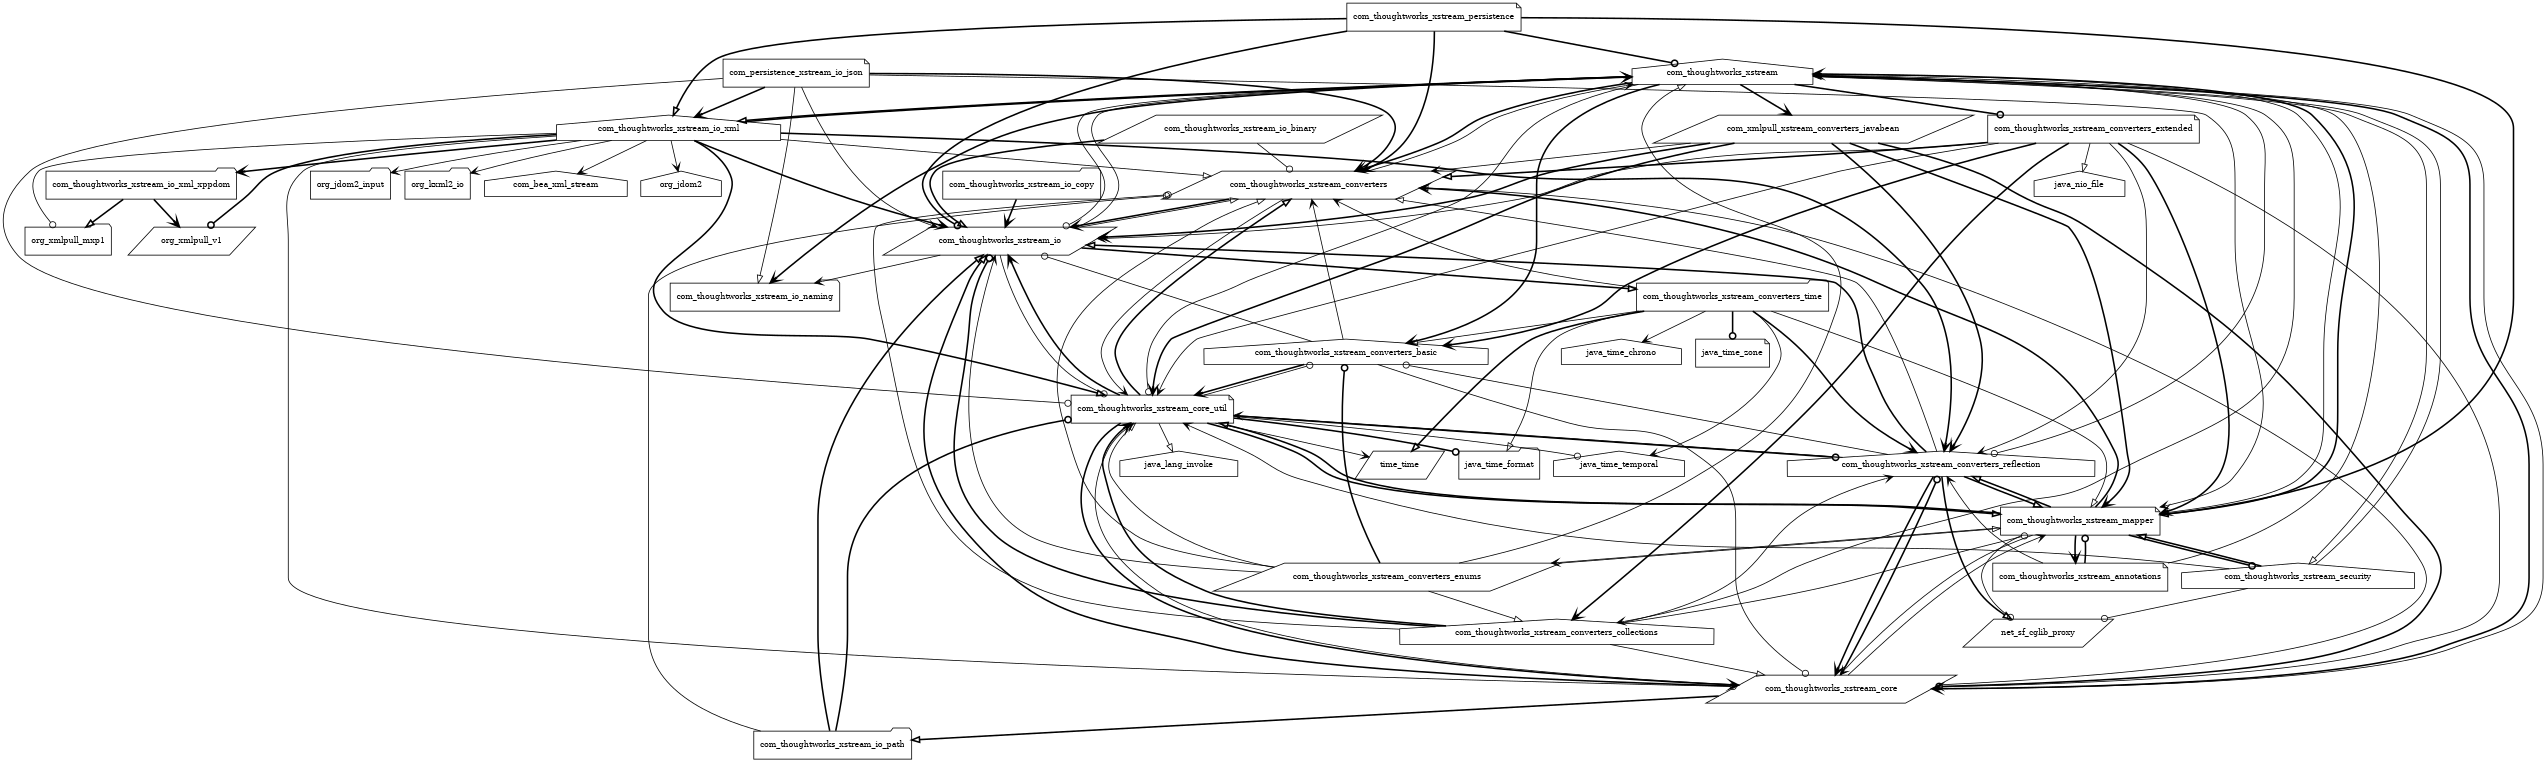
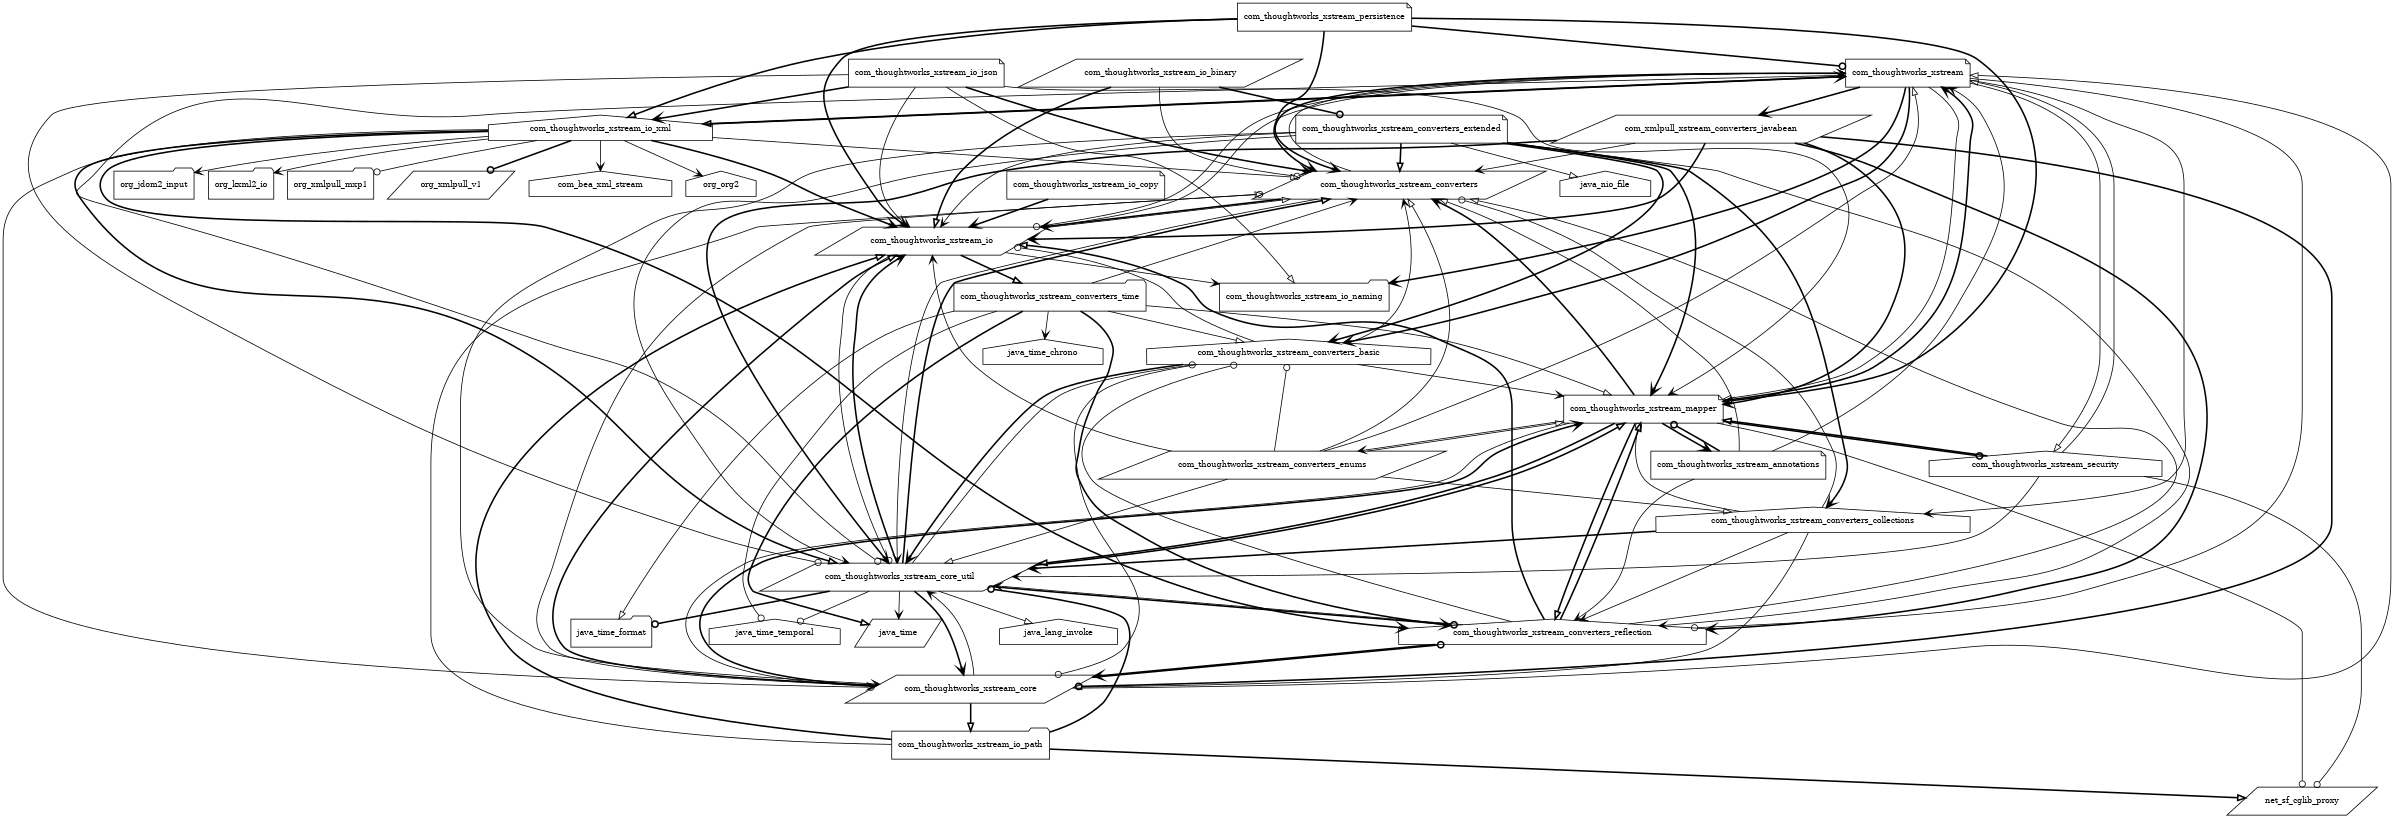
(796, 73) -> (926, 73)
(1722, 73) -> (1908, 73)
(1096, 87) -> (841, 59)
(1916, 102) -> (1257, 96)
(141, 185) -> none
(681, 185) -> (721, 185)
(1022, 185) -> (1086, 185)
none -> (1626, 295)
(2482, 352) -> none
(1733, 353) -> none
none -> (1457, 380)
(1751, 400) -> (820, 427)
(1152, 409) -> (900, 577)
(1400, 465) -> (898, 633)
(1346, 470) -> (1280, 411)
(1962, 560) -> (1644, 773)
(1068, 572) -> none
(1937, 597) -> (1030, 525)
